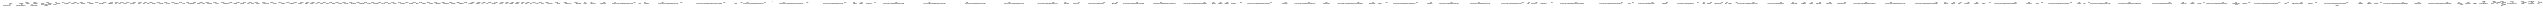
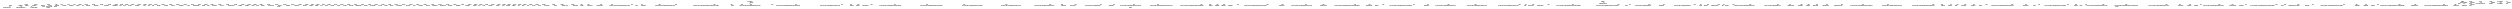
(563, 2) -> (750, 3)
